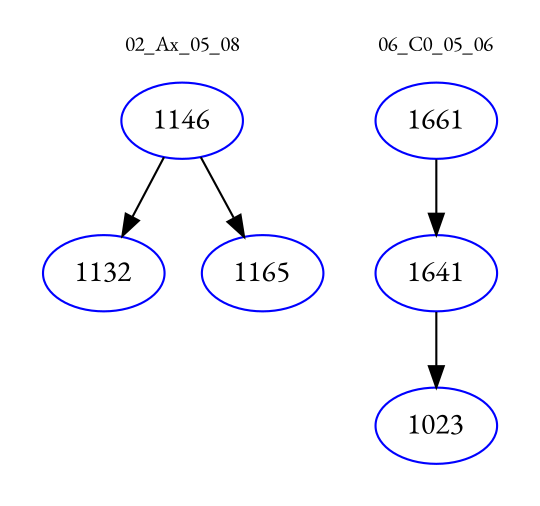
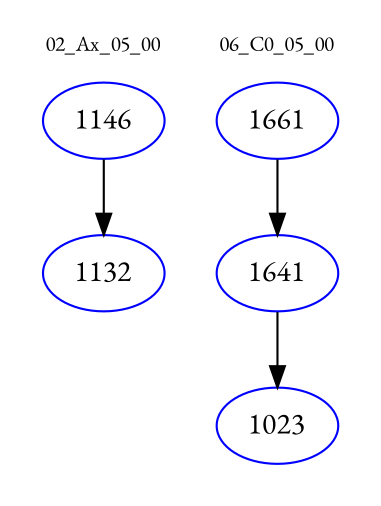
(183, 46) -> (104, 46)
(436, 46) -> (277, 46)
(263, 273) -> none
